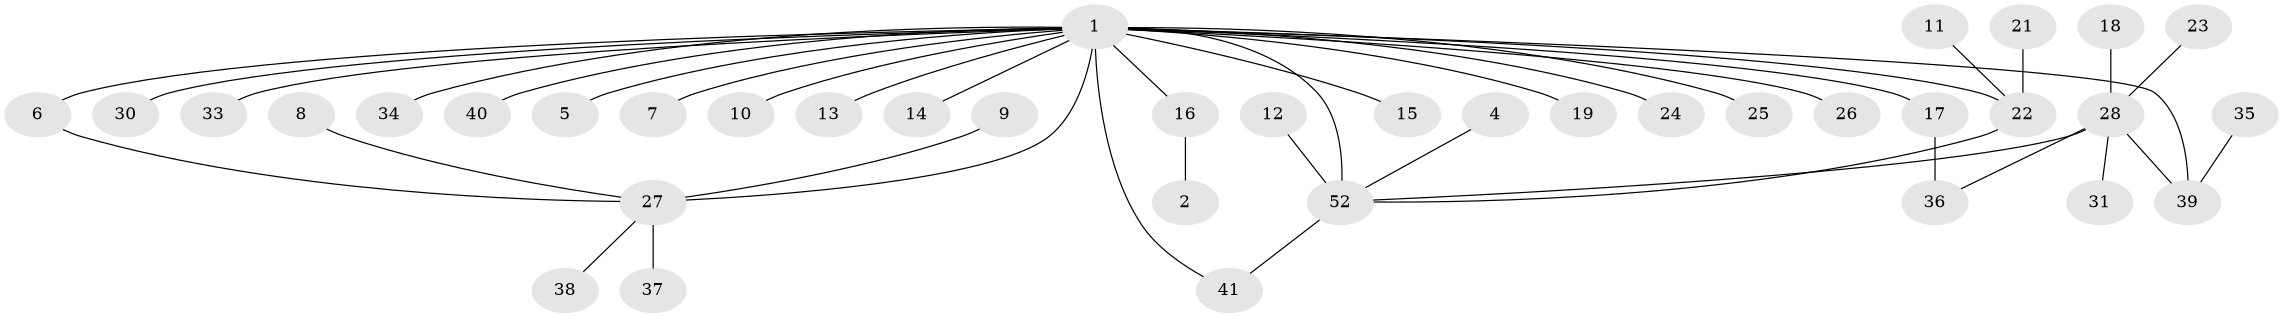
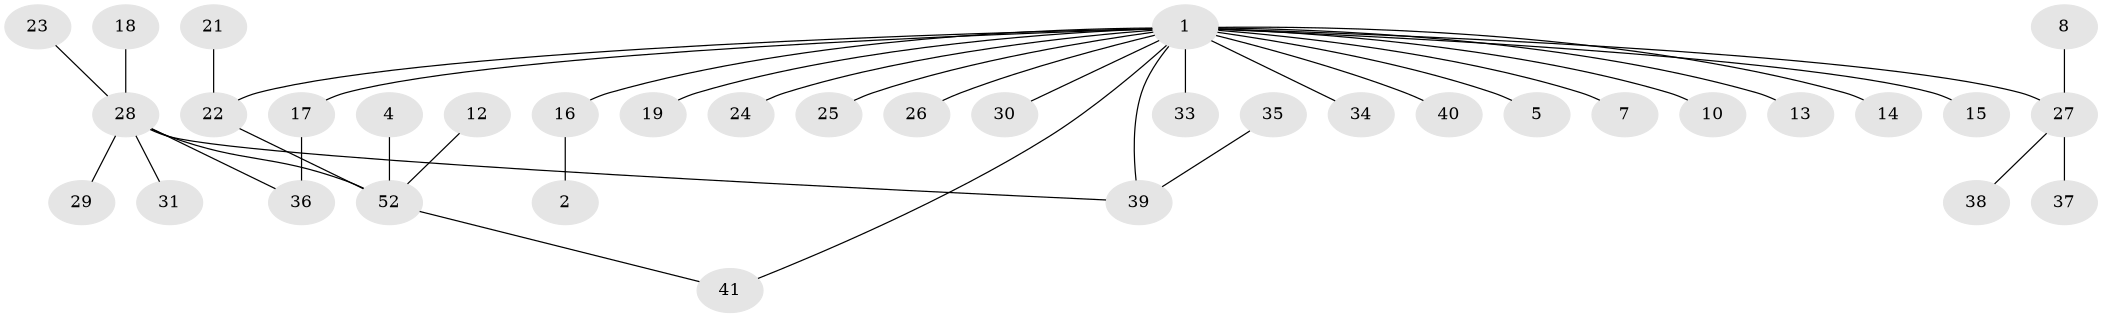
(1935, 27) -> none
(1273, 60) -> none
(38, 115) -> none
(1005, 115) -> none
none -> (82, 203)
